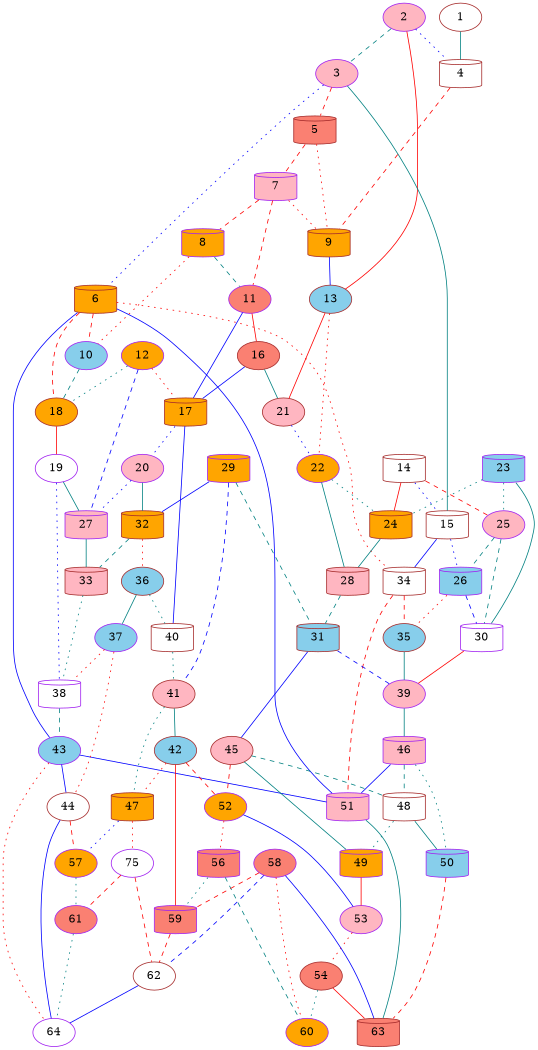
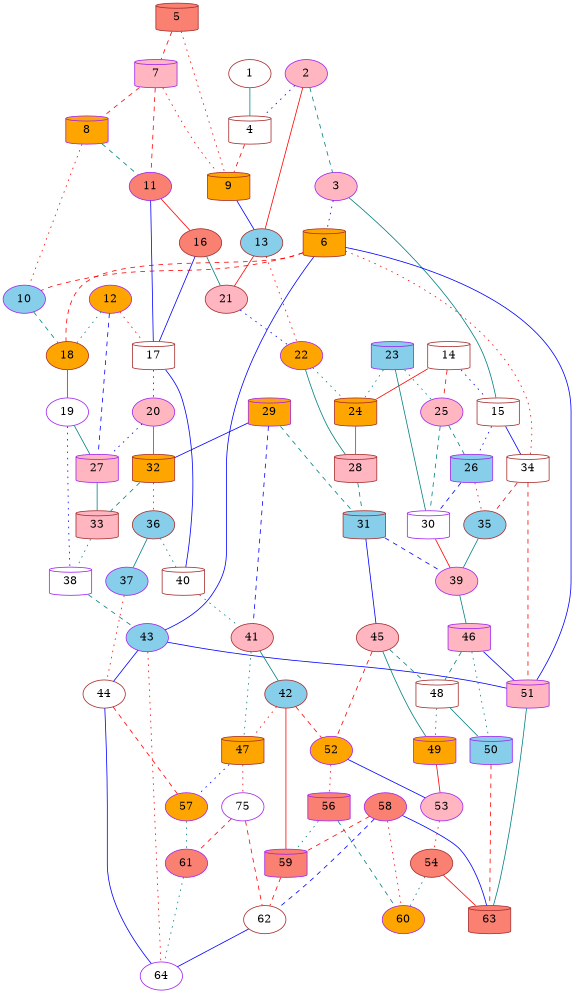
(326, 102) -> none
(186, 412) -> (154, 356)
(89, 665) -> none
